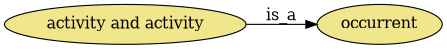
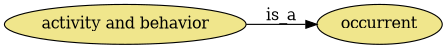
(125, 24) -> (125, 24)
